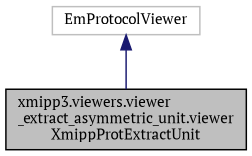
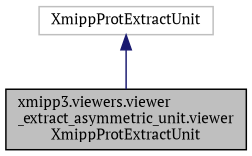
(126, 21) -> (126, 21)
